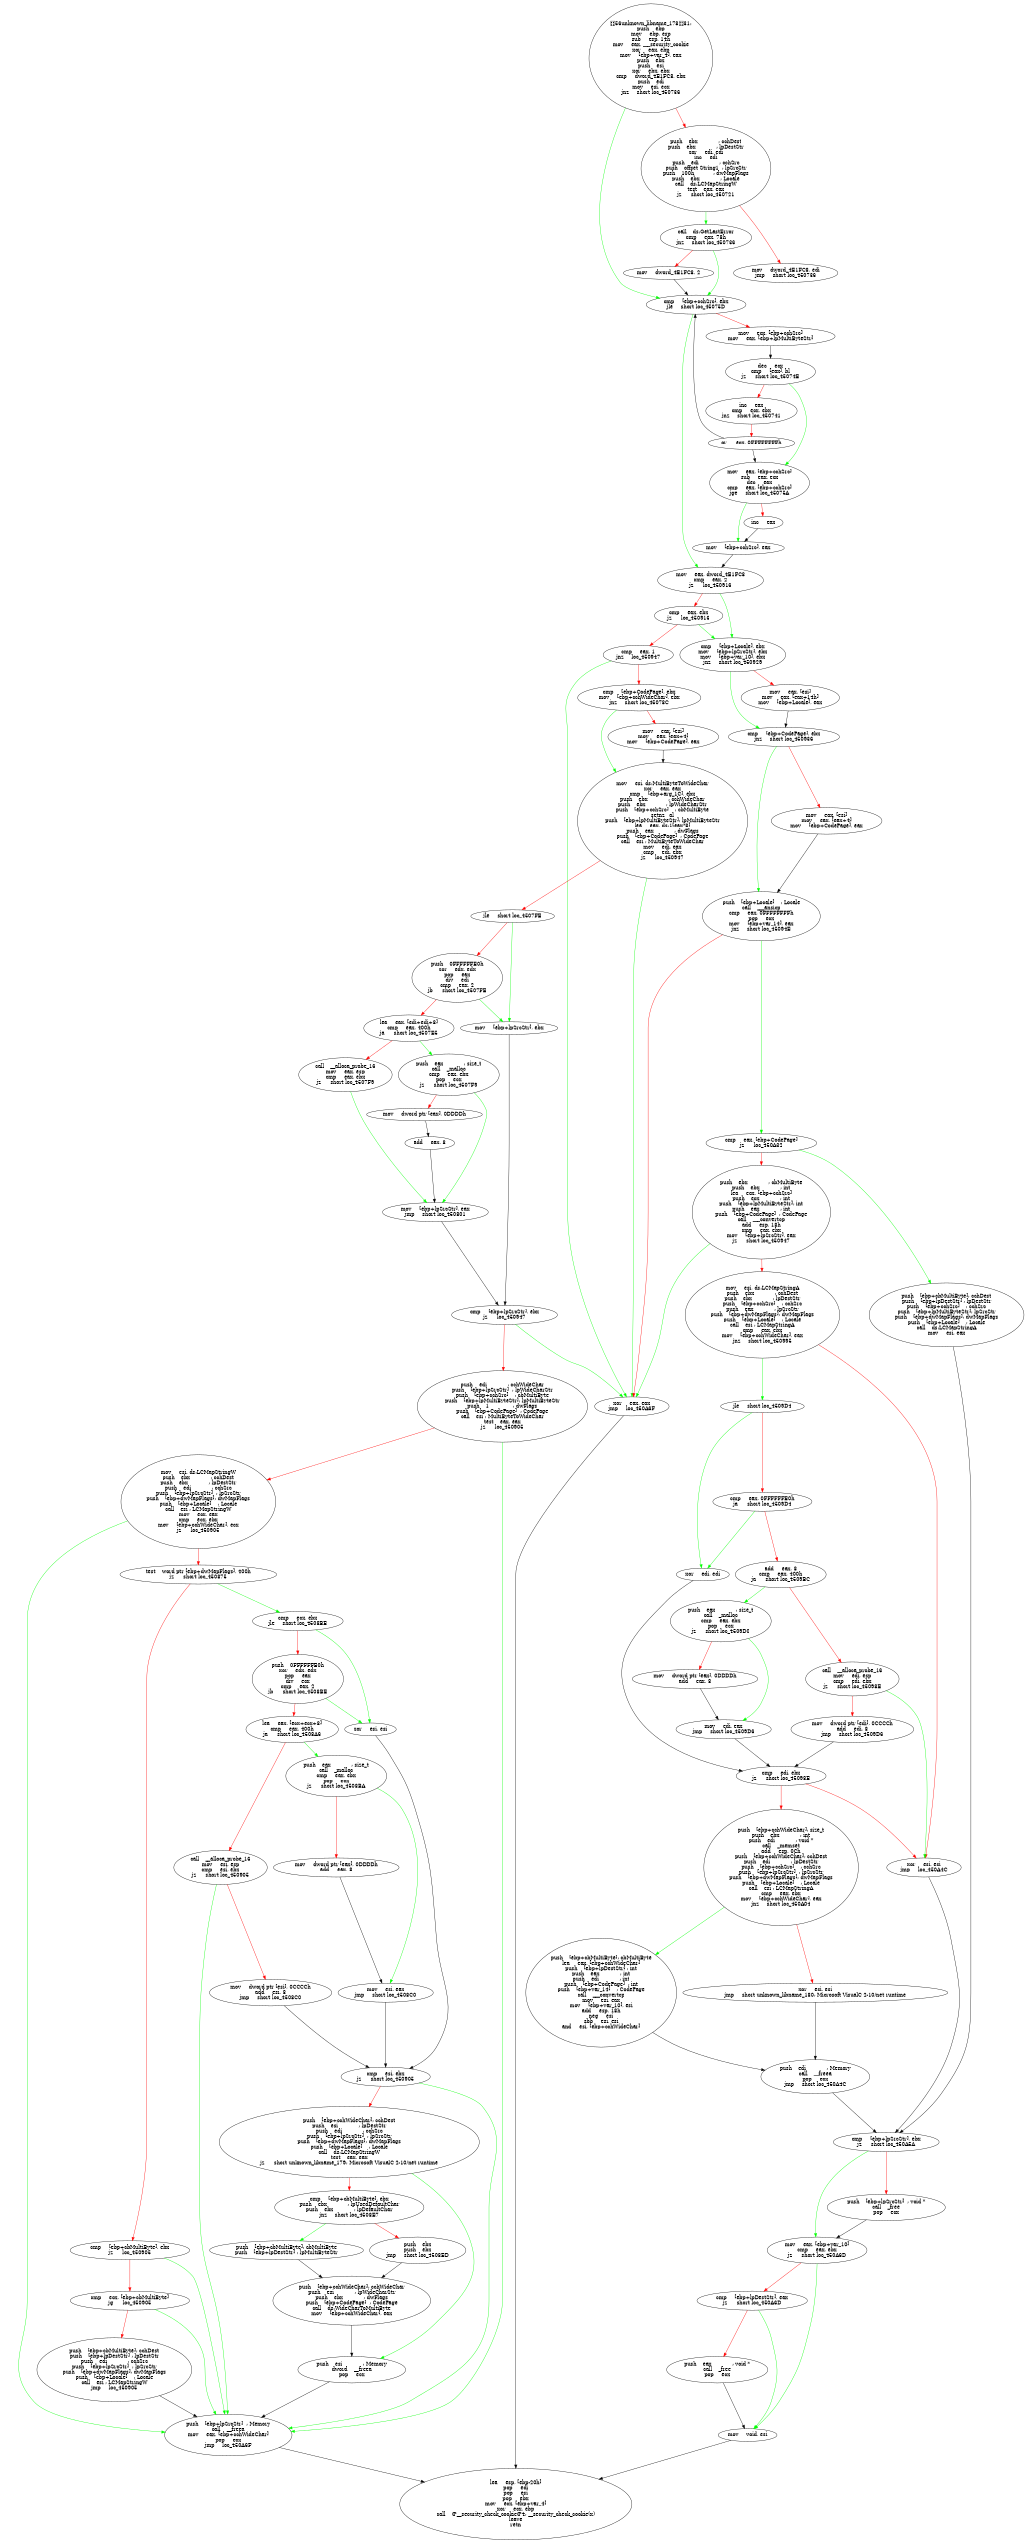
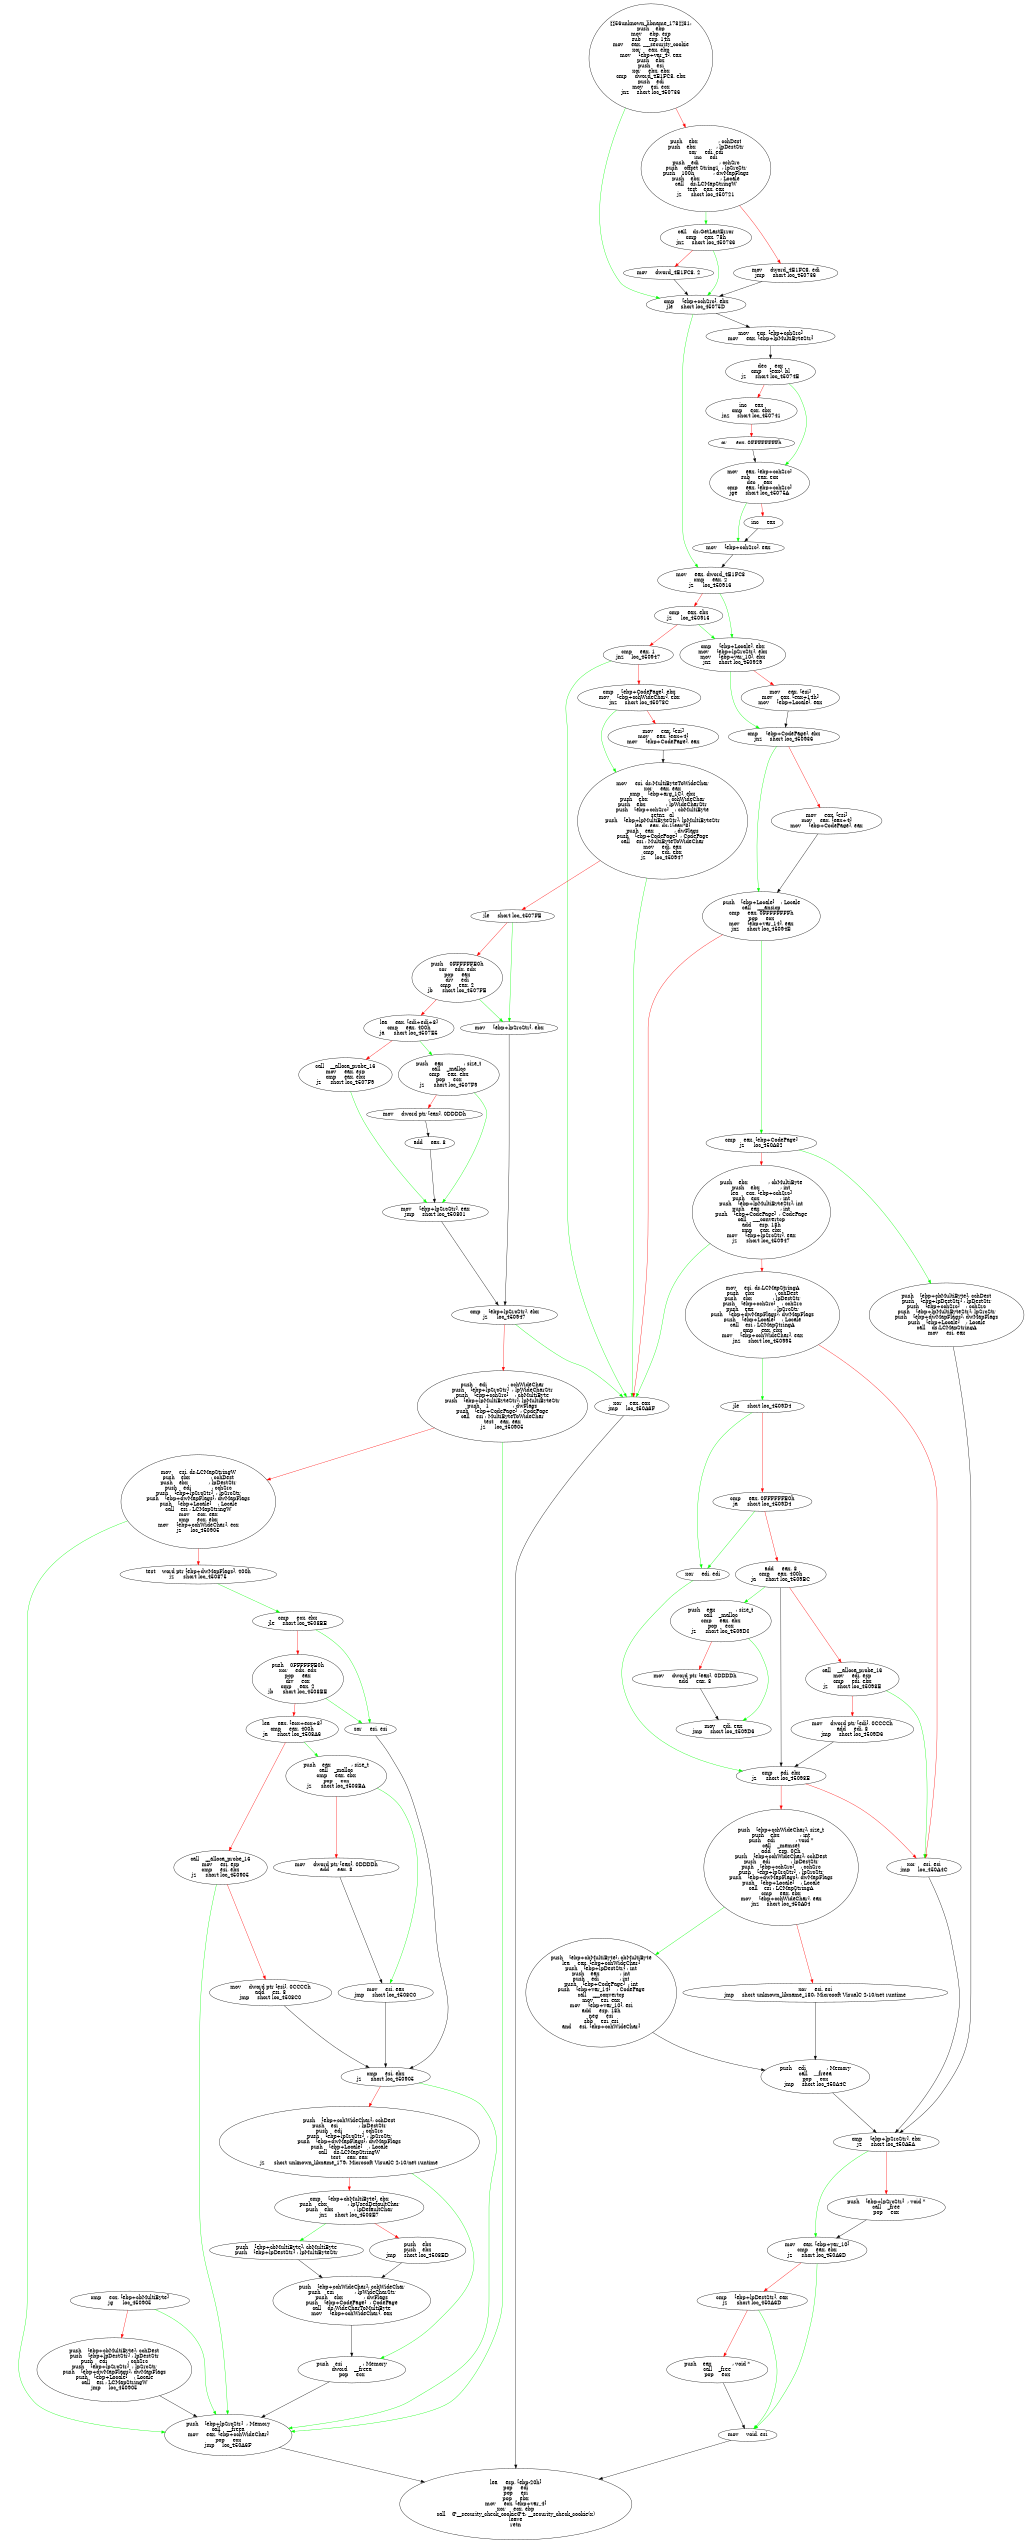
(731, 320) -> (731, 320)
(694, 384) -> (743, 288)
(626, 1695) -> (626, 1695)
(751, 1752) -> (781, 1675)
(130, 2250) -> none
